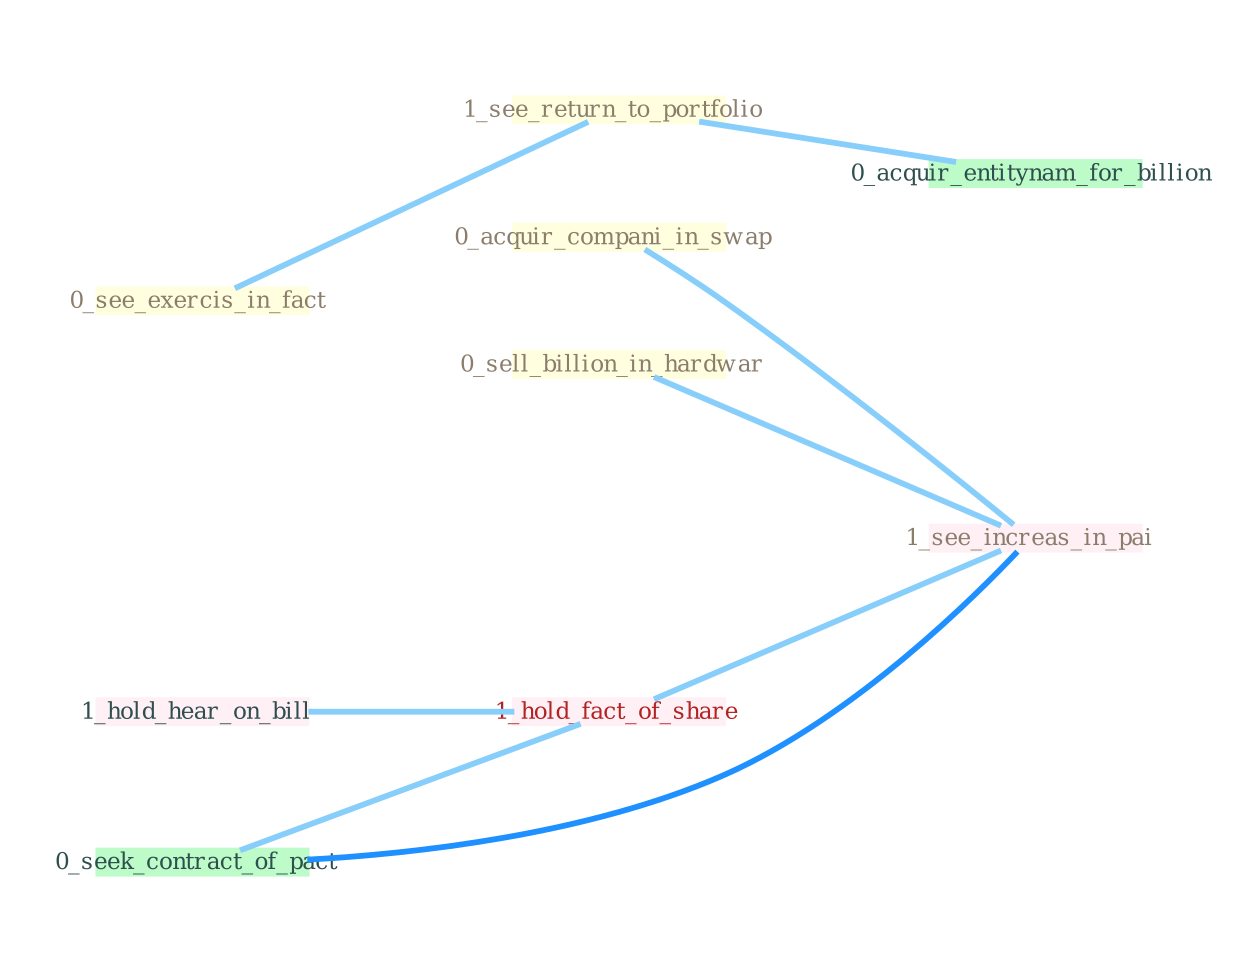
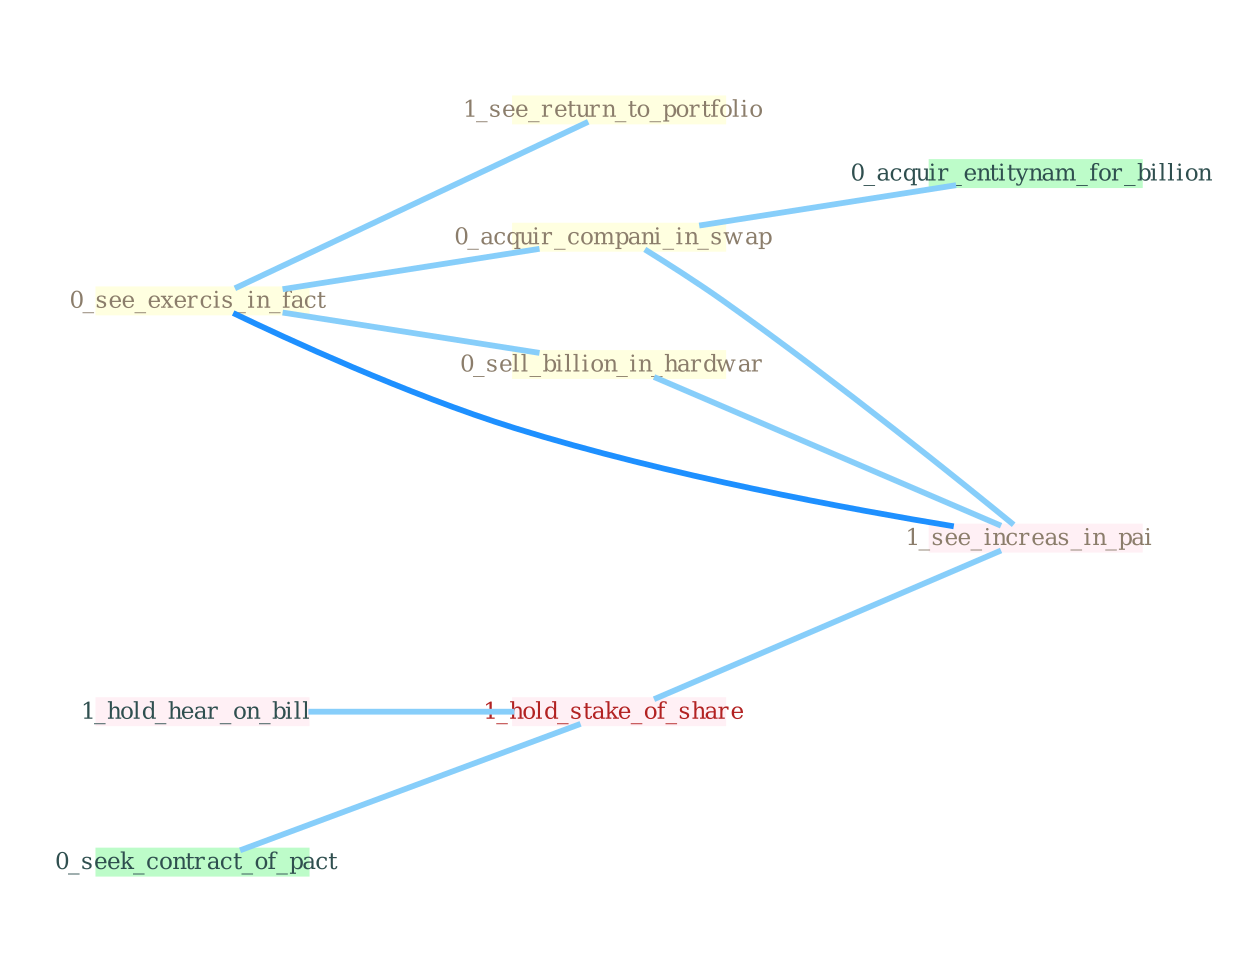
(828, 142) -> (828, 205)
none -> (411, 269)
none -> (411, 333)
(619, 712) -> (619, 712)
(698, 785) -> (585, 448)
